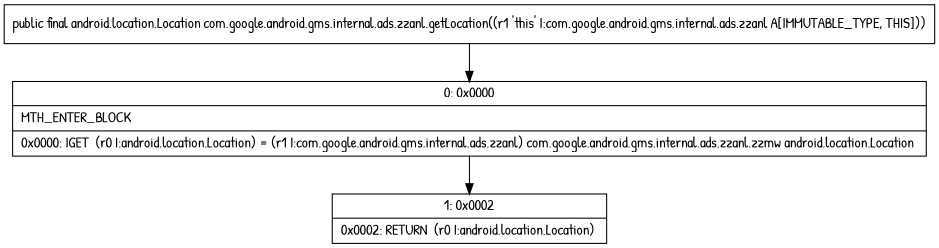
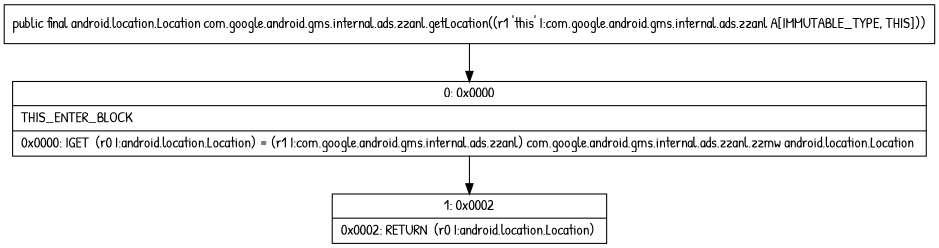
(77, 118) -> (77, 118)
